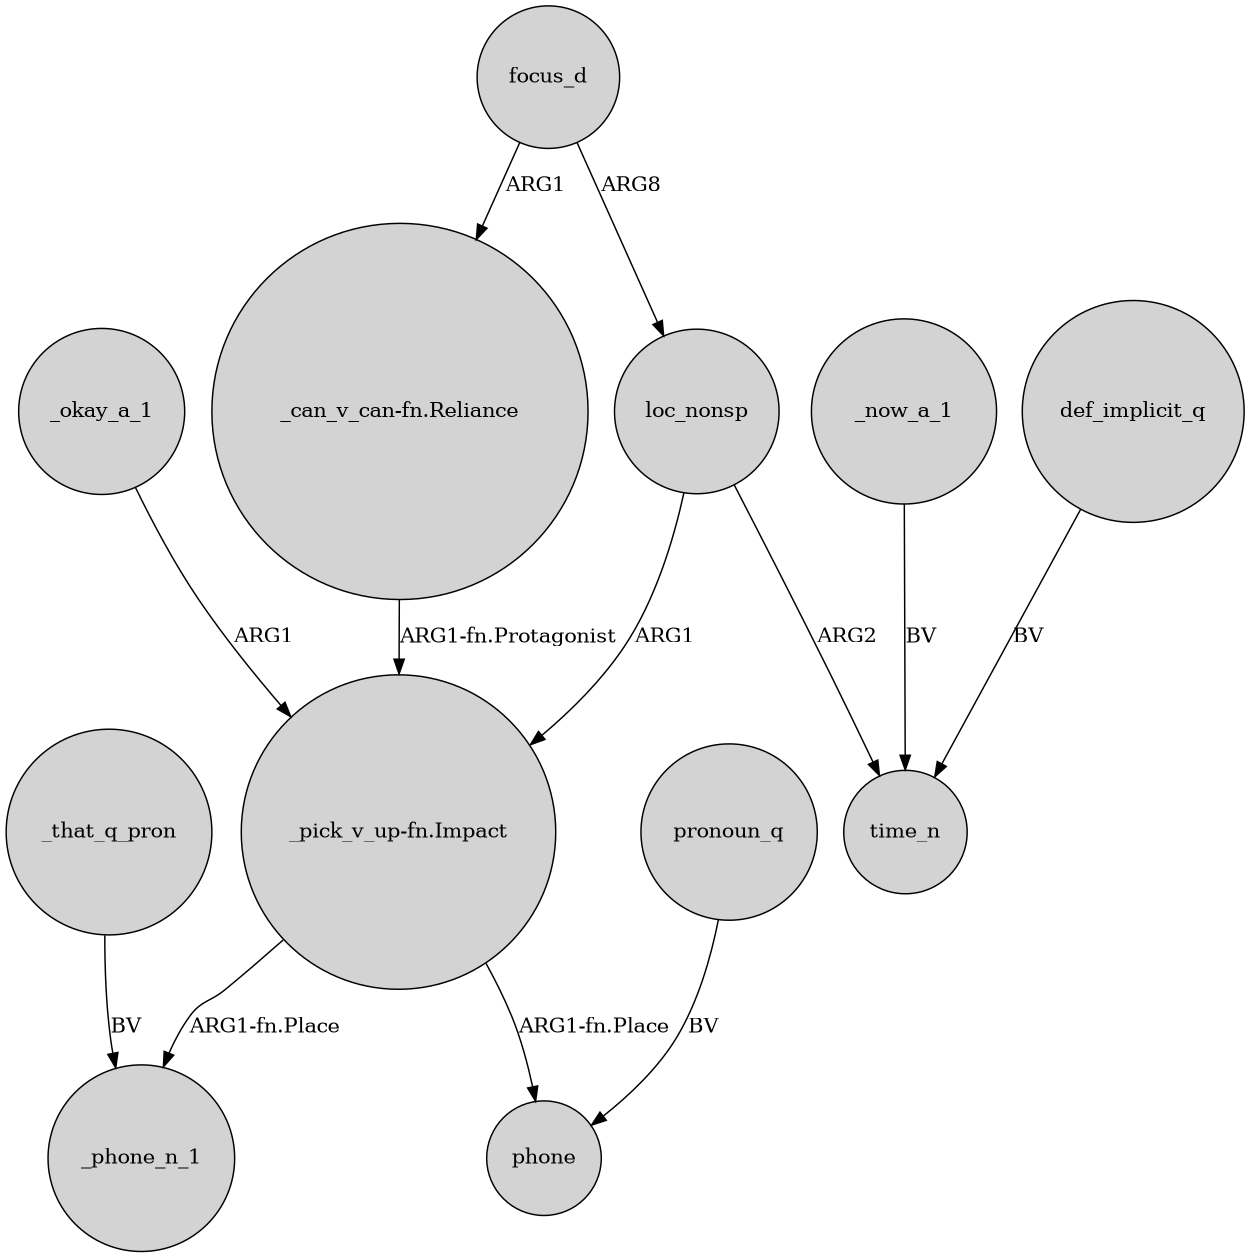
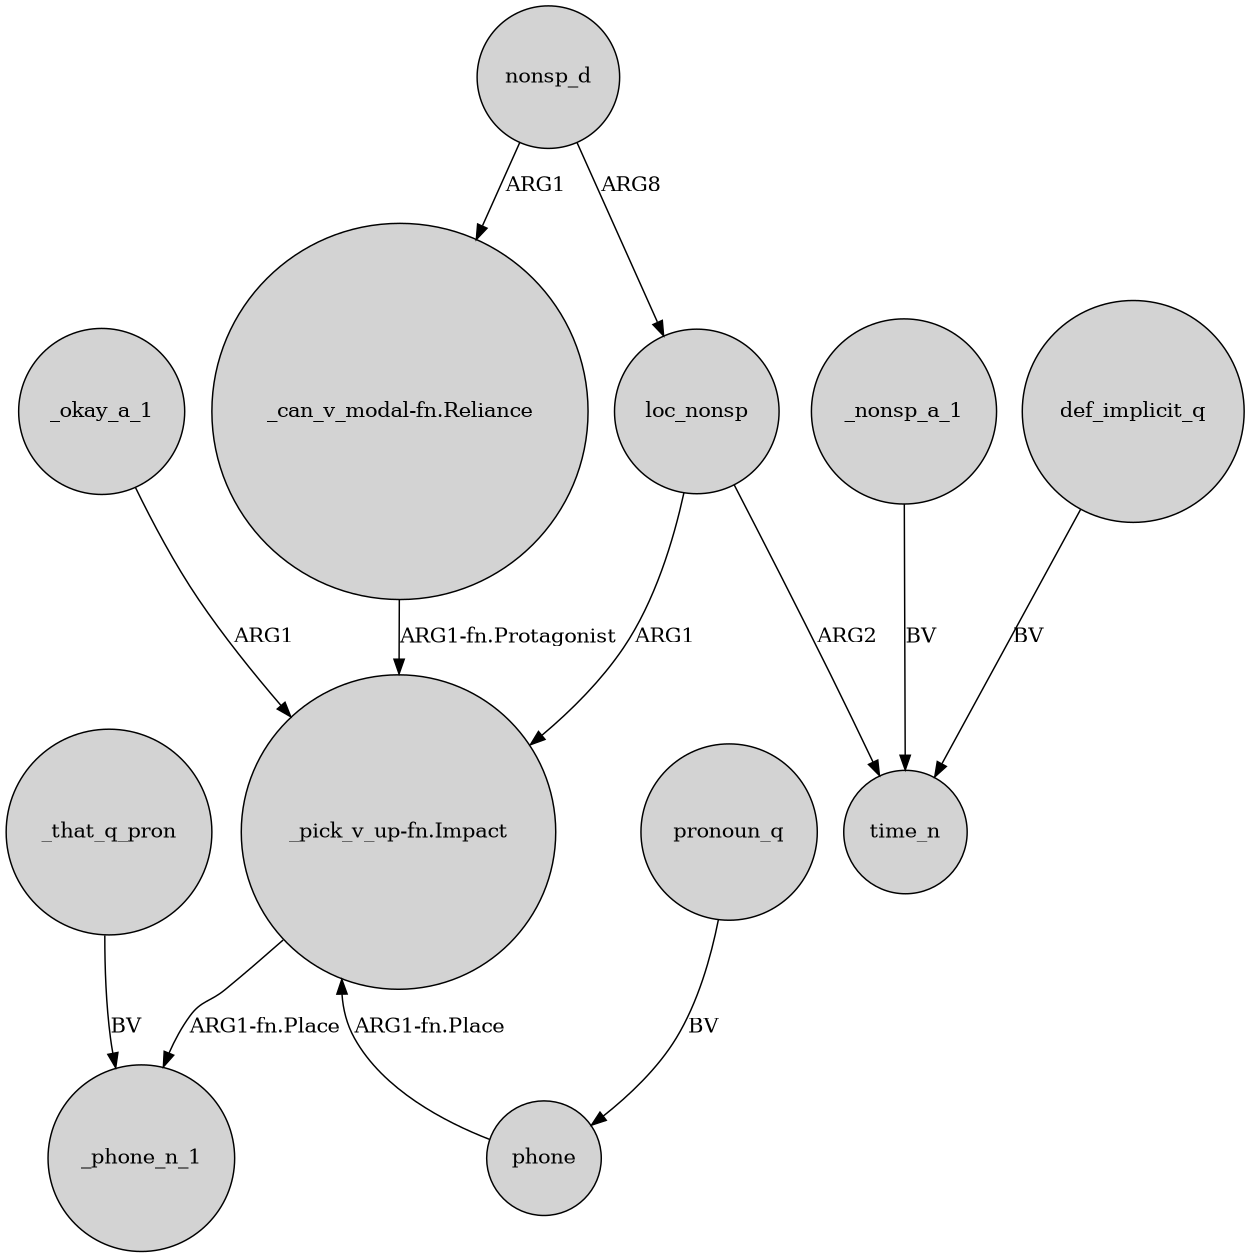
(548, 77) -> (548, 77)
(400, 411) -> (400, 411)
(904, 411) -> (904, 411)
(514, 1023) -> (395, 1086)
